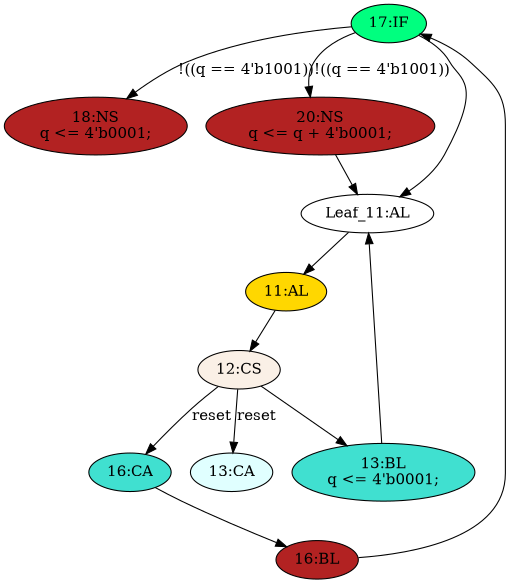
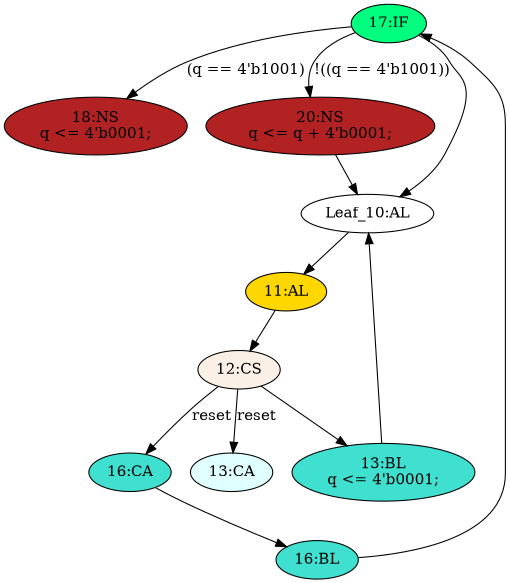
(246, 70) -> (246, 70)
(367, 214) -> (367, 214)
(317, 560) -> (317, 560)
